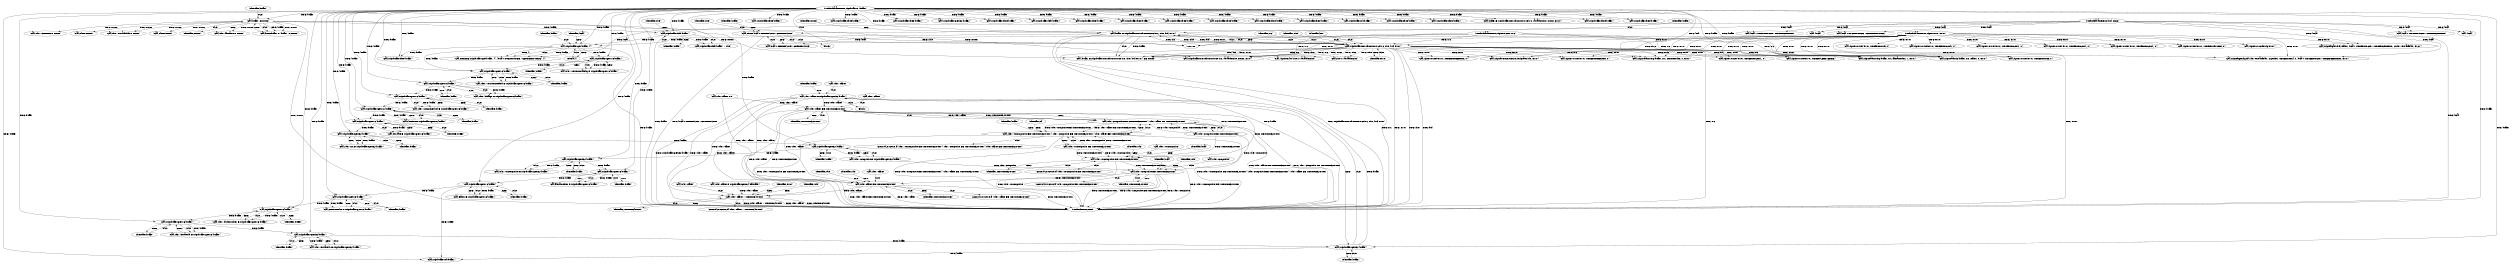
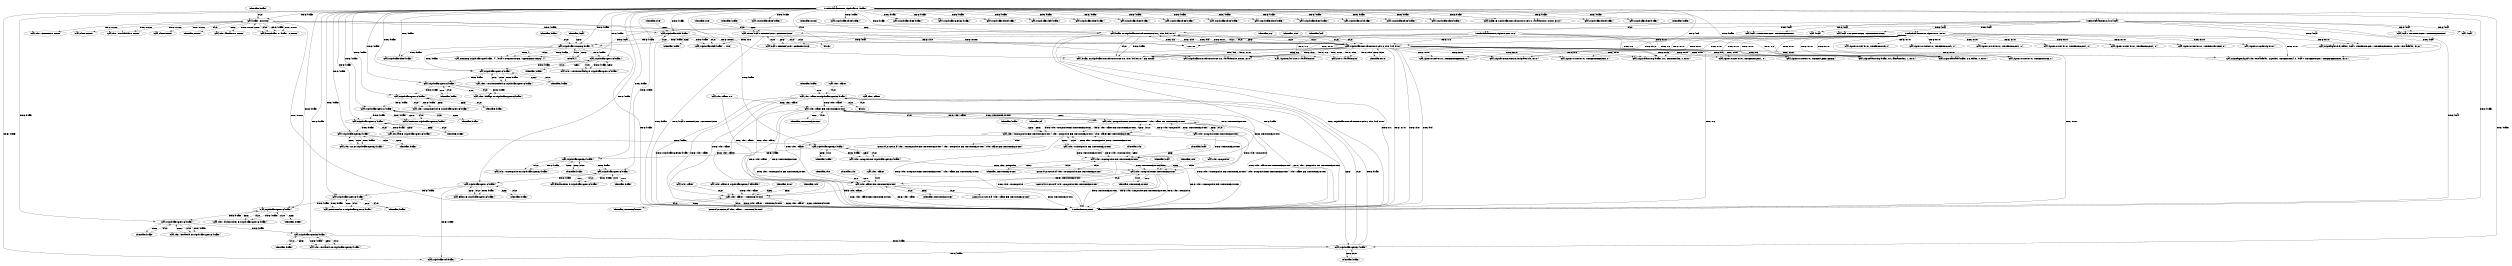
(1377, 10) -> none
(2102, 21) -> (2102, 21)
(1316, 34) -> (1316, 34)
none -> (739, 39)
(576, 46) -> (576, 46)
none -> (1623, 47)
(1963, 59) -> (1963, 59)
(1166, 147) -> none
